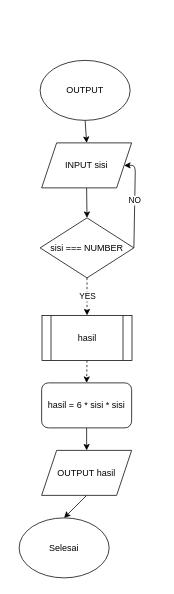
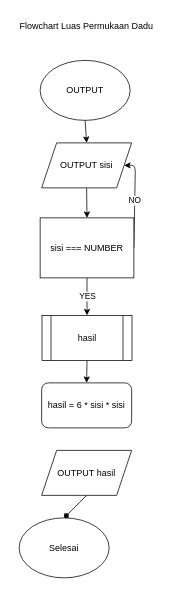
none -> (87, 27)
(87, 165) -> (87, 165)
(87, 248) -> (87, 248)
(87, 285) -> (87, 285)
(87, 370) -> (87, 370)
(87, 436) -> none
(68, 514) -> (69, 513)
